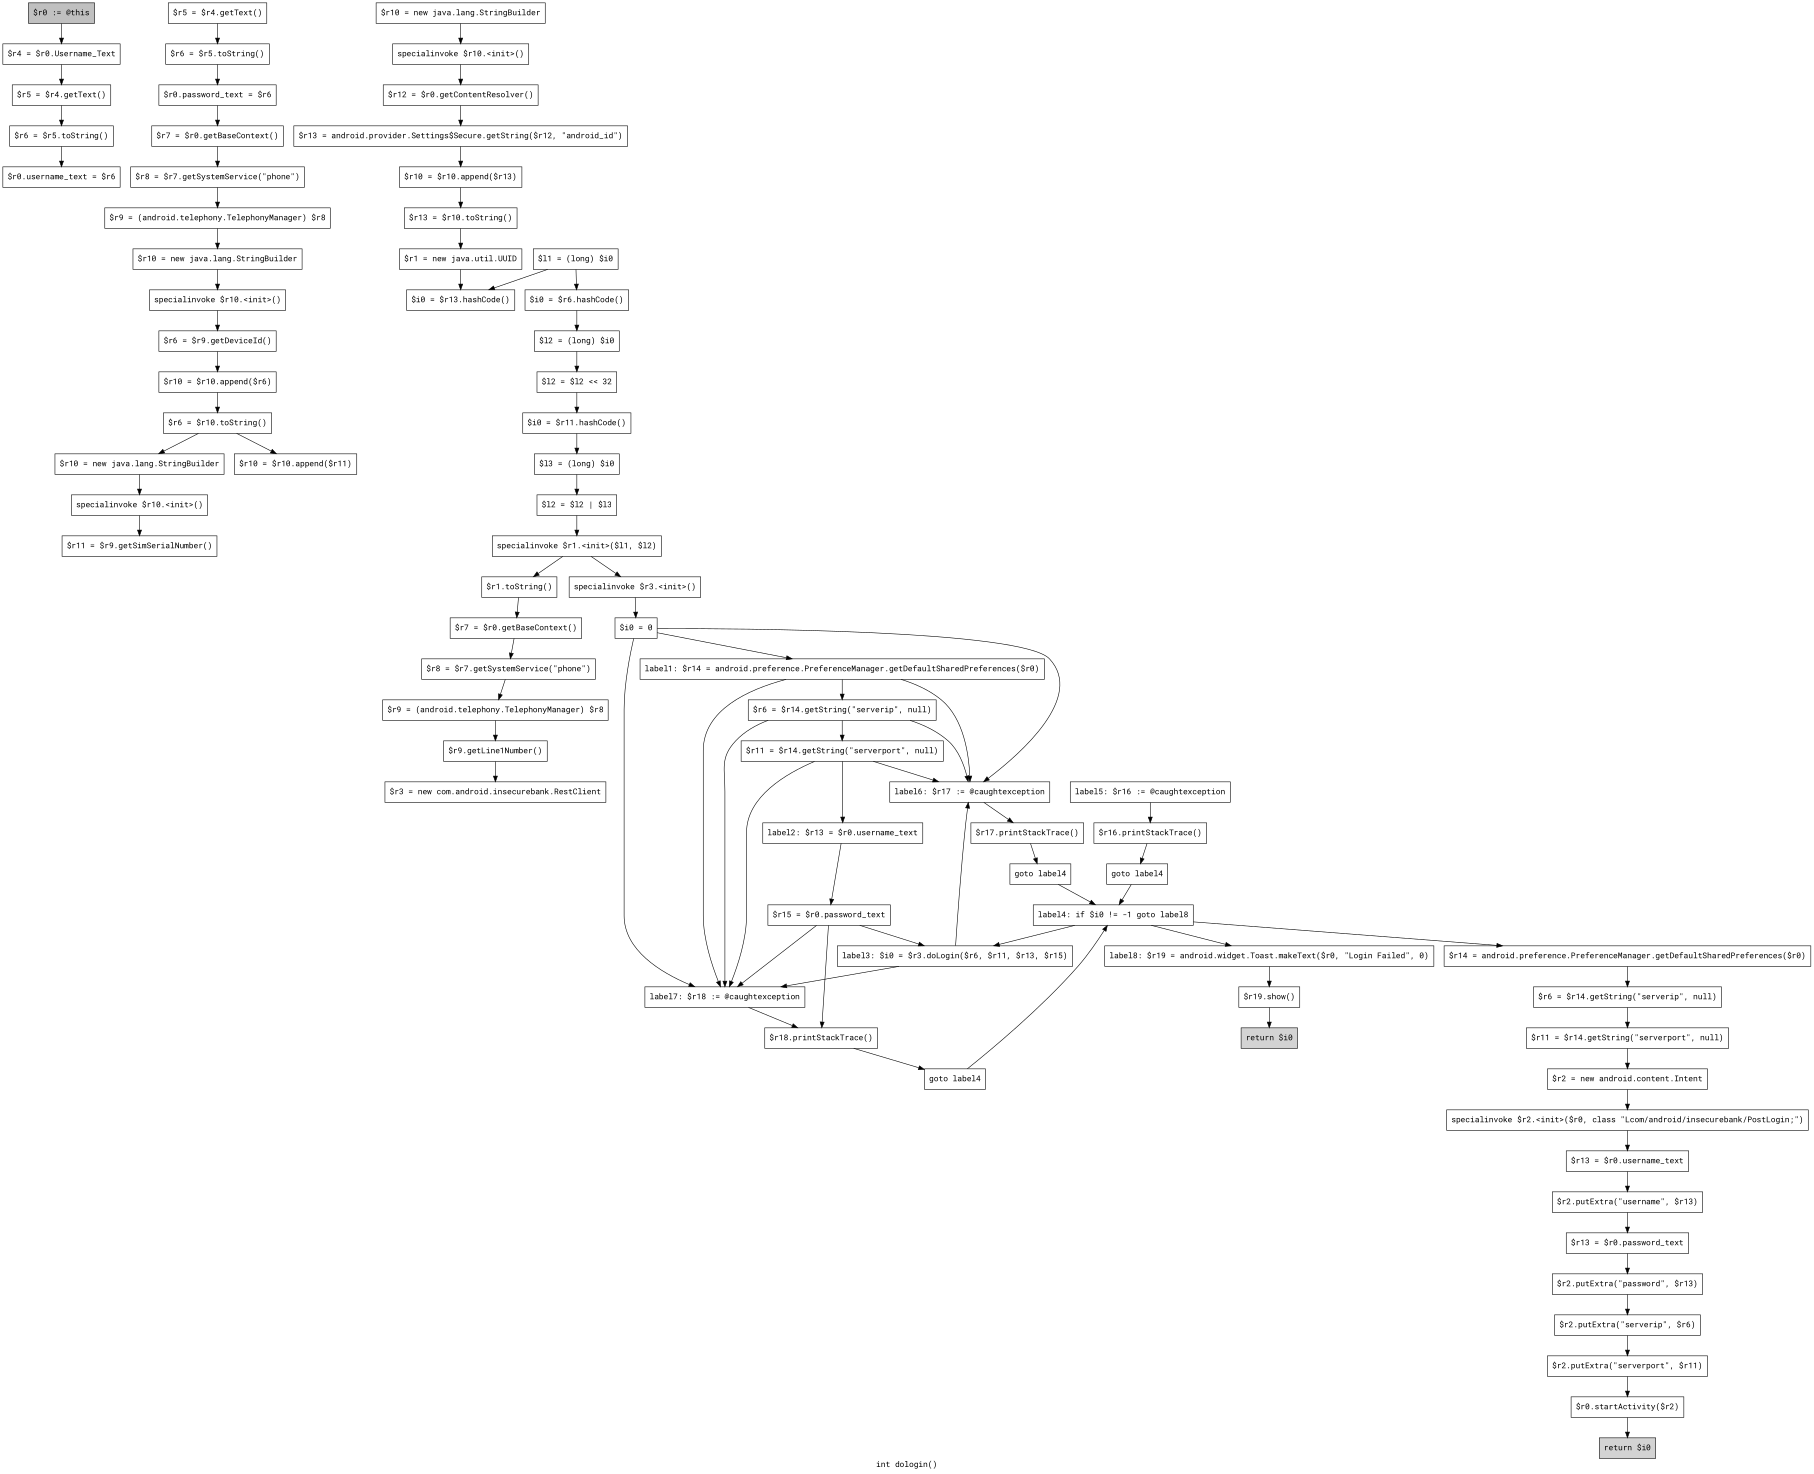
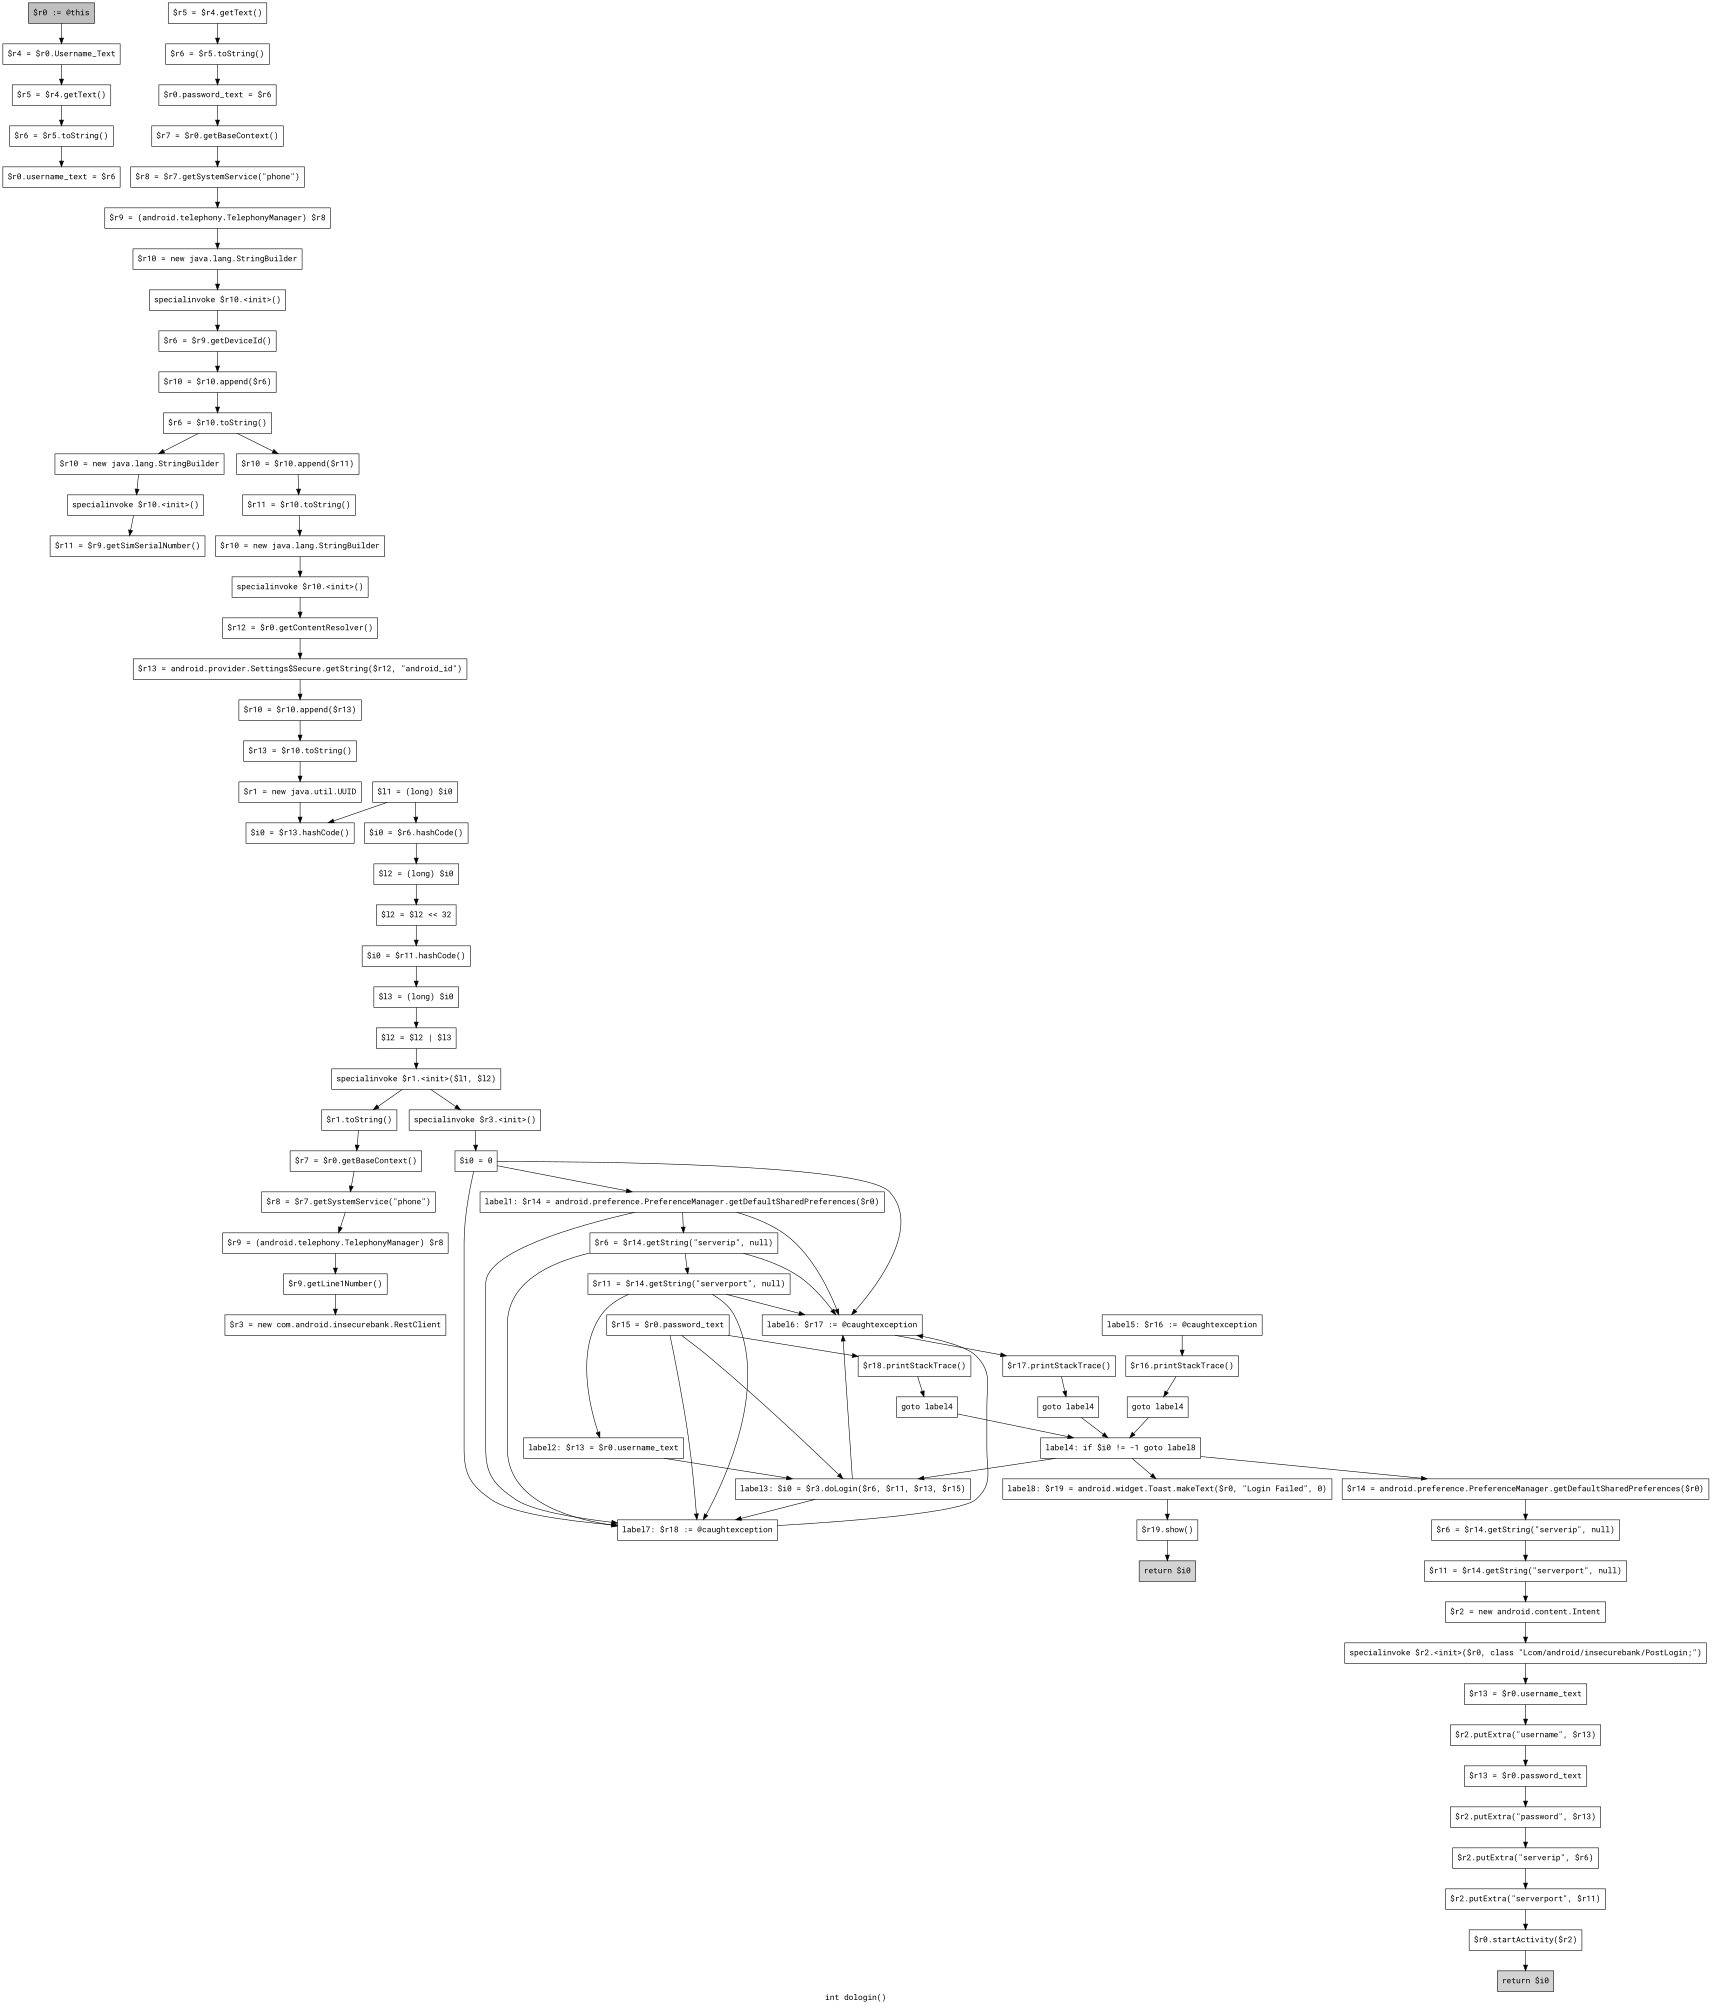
none -> (299, 505)
(836, 871) -> (722, 1468)
(770, 1016) -> (978, 1497)
